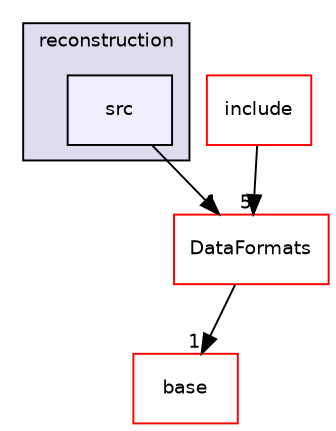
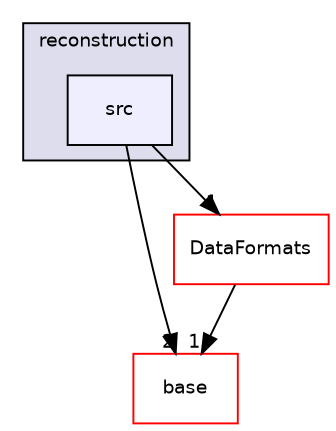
(259, 110) -> none
none -> (146, 241)
